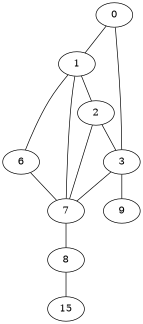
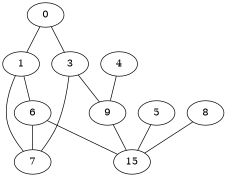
none -> (119, 64)
(96, 113) -> none
none -> (157, 113)
none -> (82, 137)
none -> (120, 138)
(66, 236) -> none
